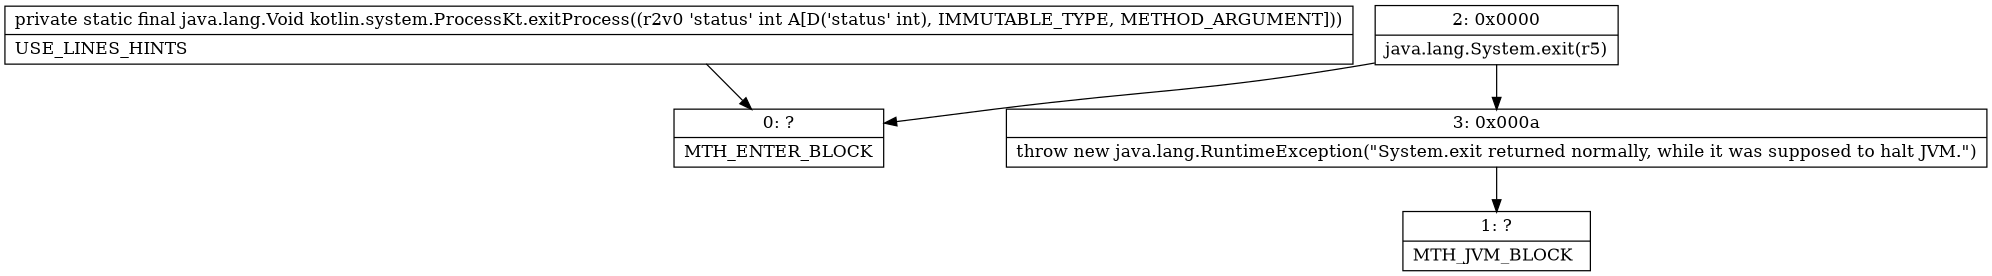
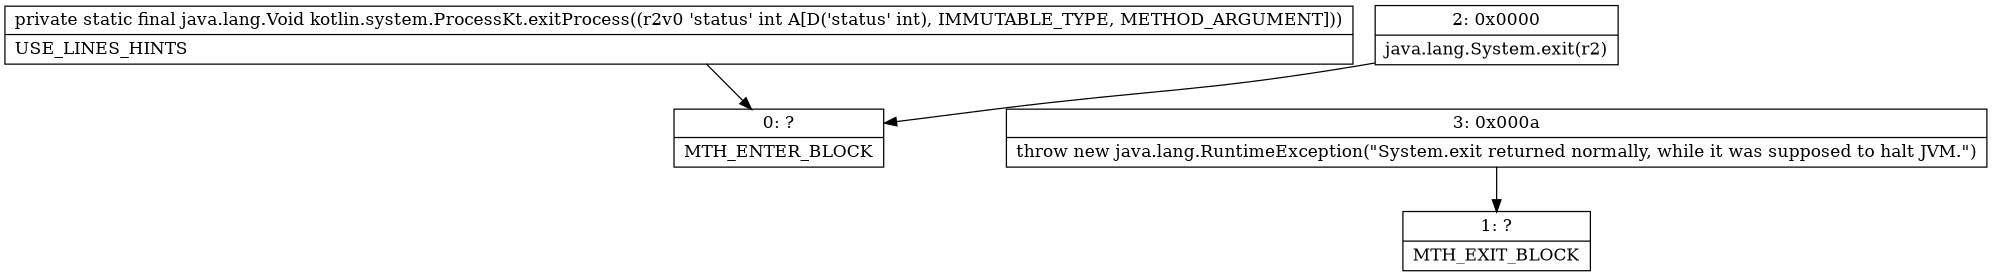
(1497, 49) -> (1497, 49)
(1497, 81) -> none
(1493, 255) -> (1497, 255)
